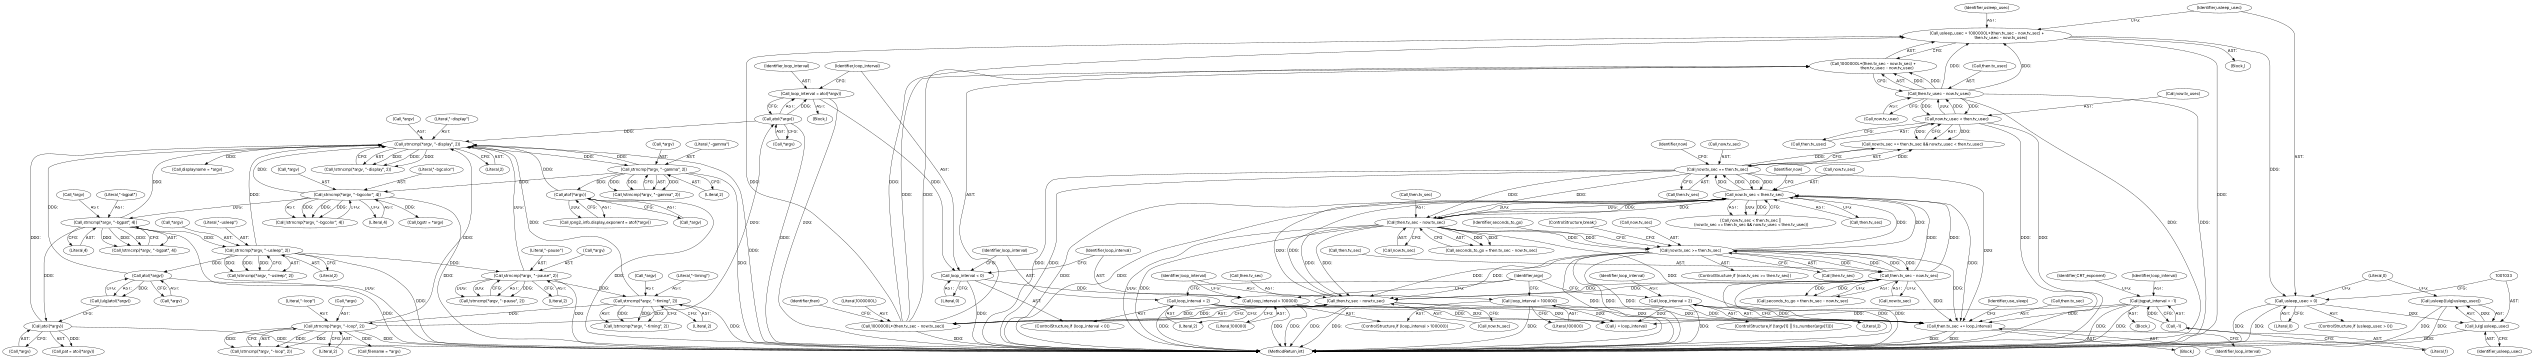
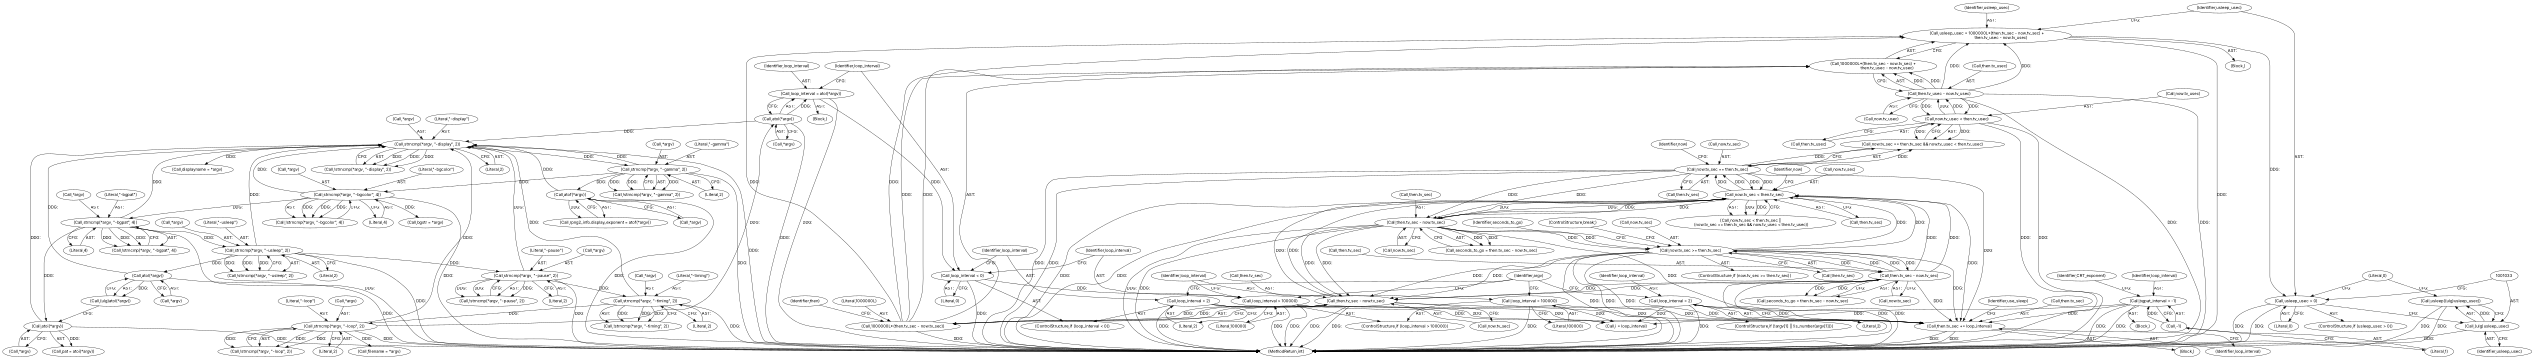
(2414, 314) -> (2414, 314)
(2500, 314) -> (2500, 314)
